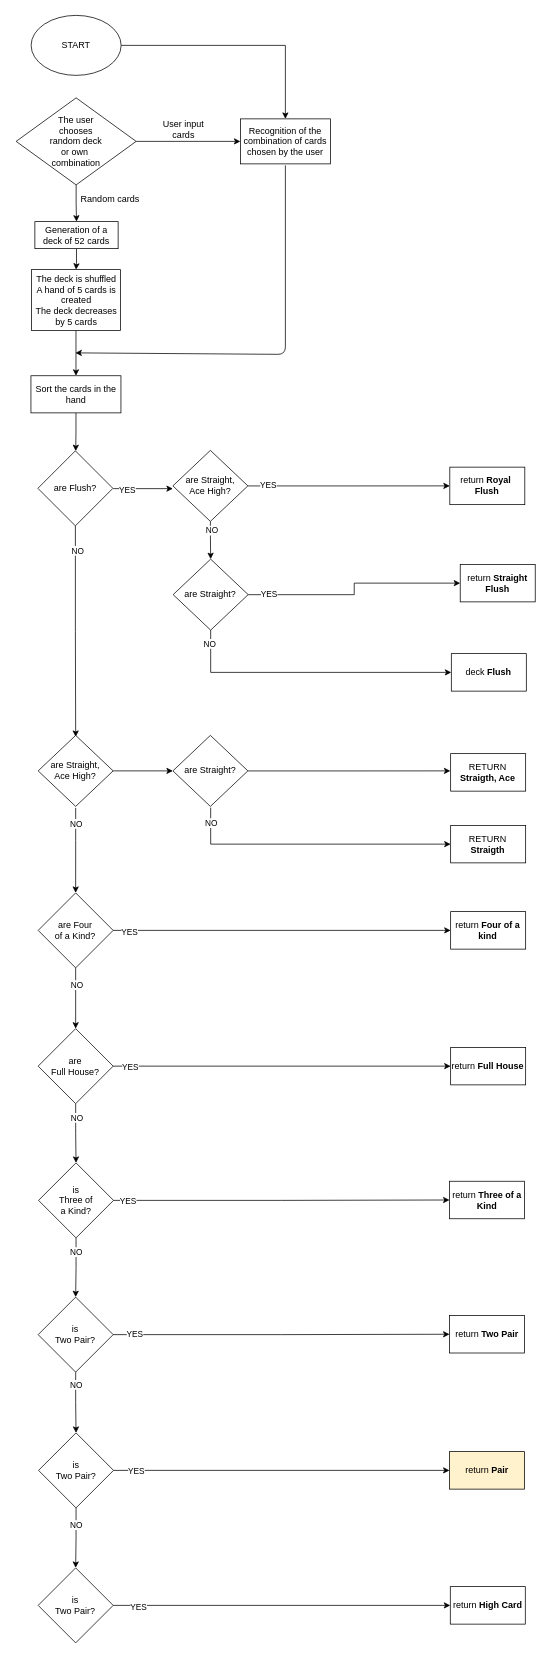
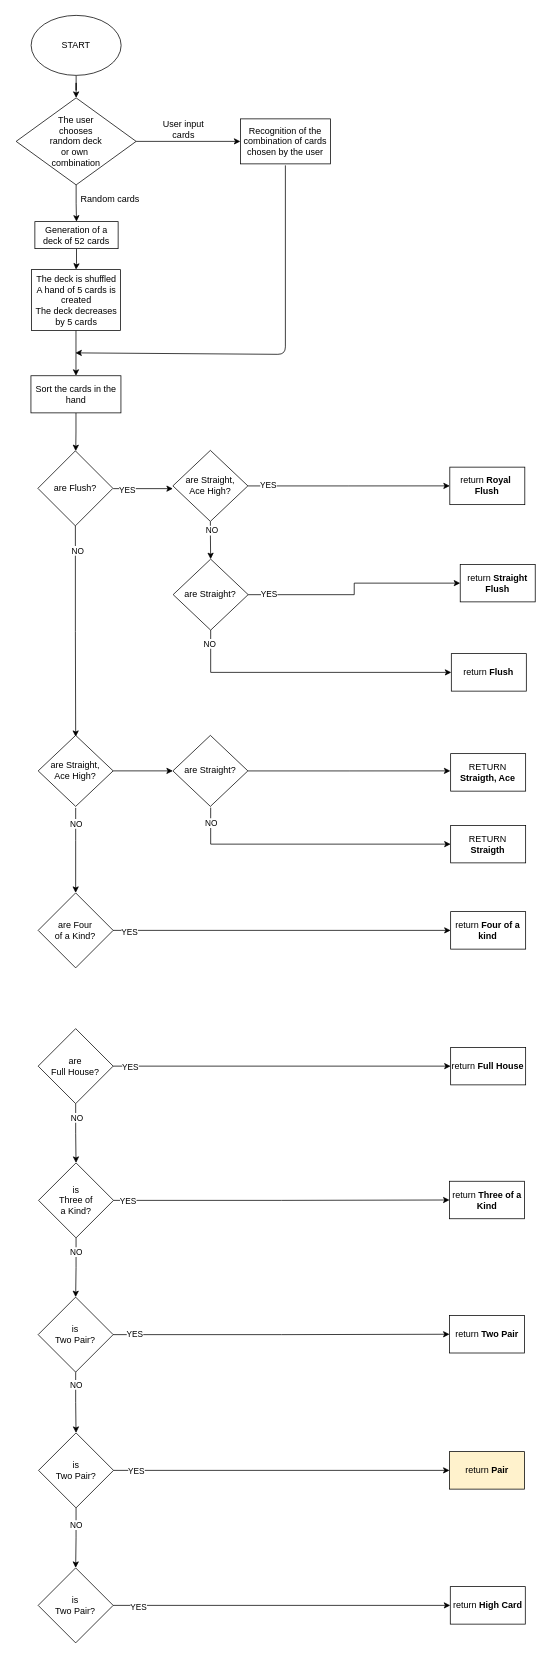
(237, 45) -> (76, 87)
(489, 672) -> (489, 672)
(76, 995) -> none
